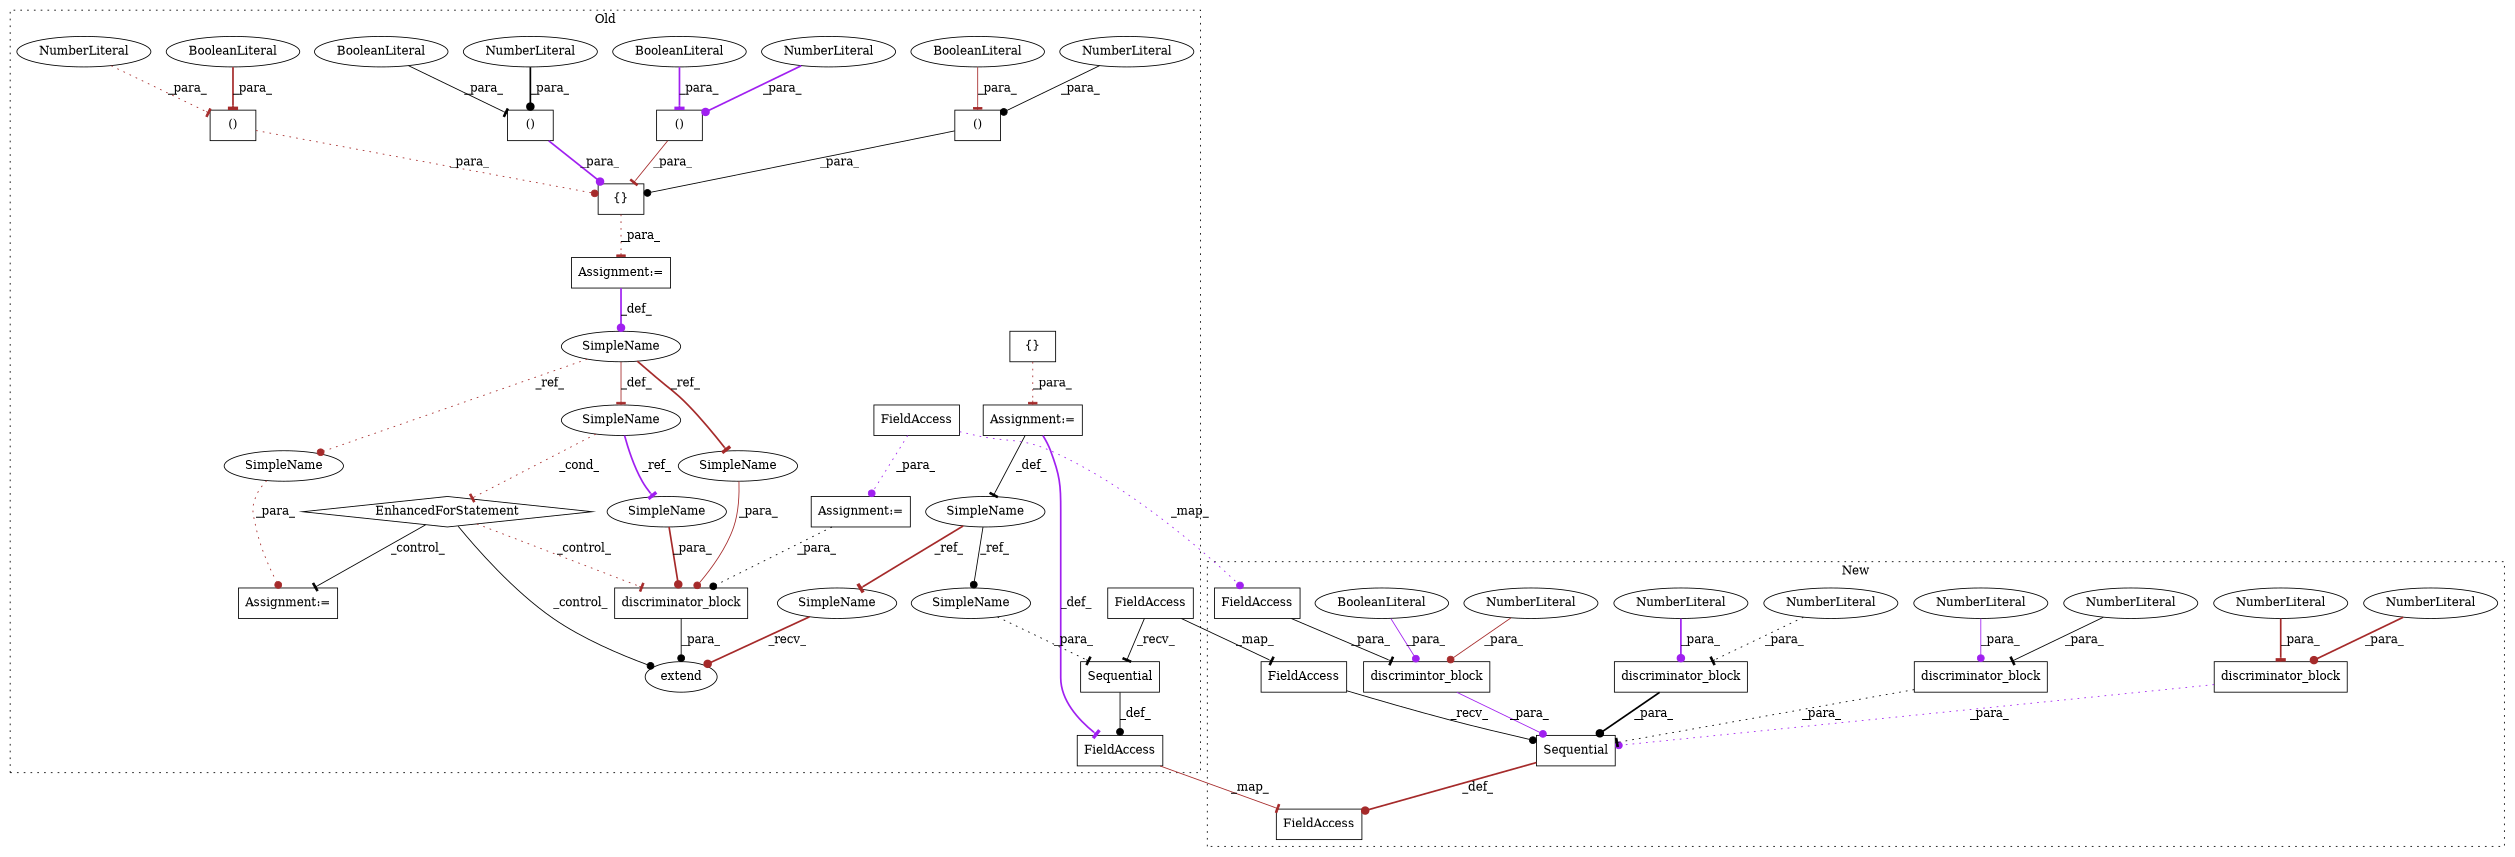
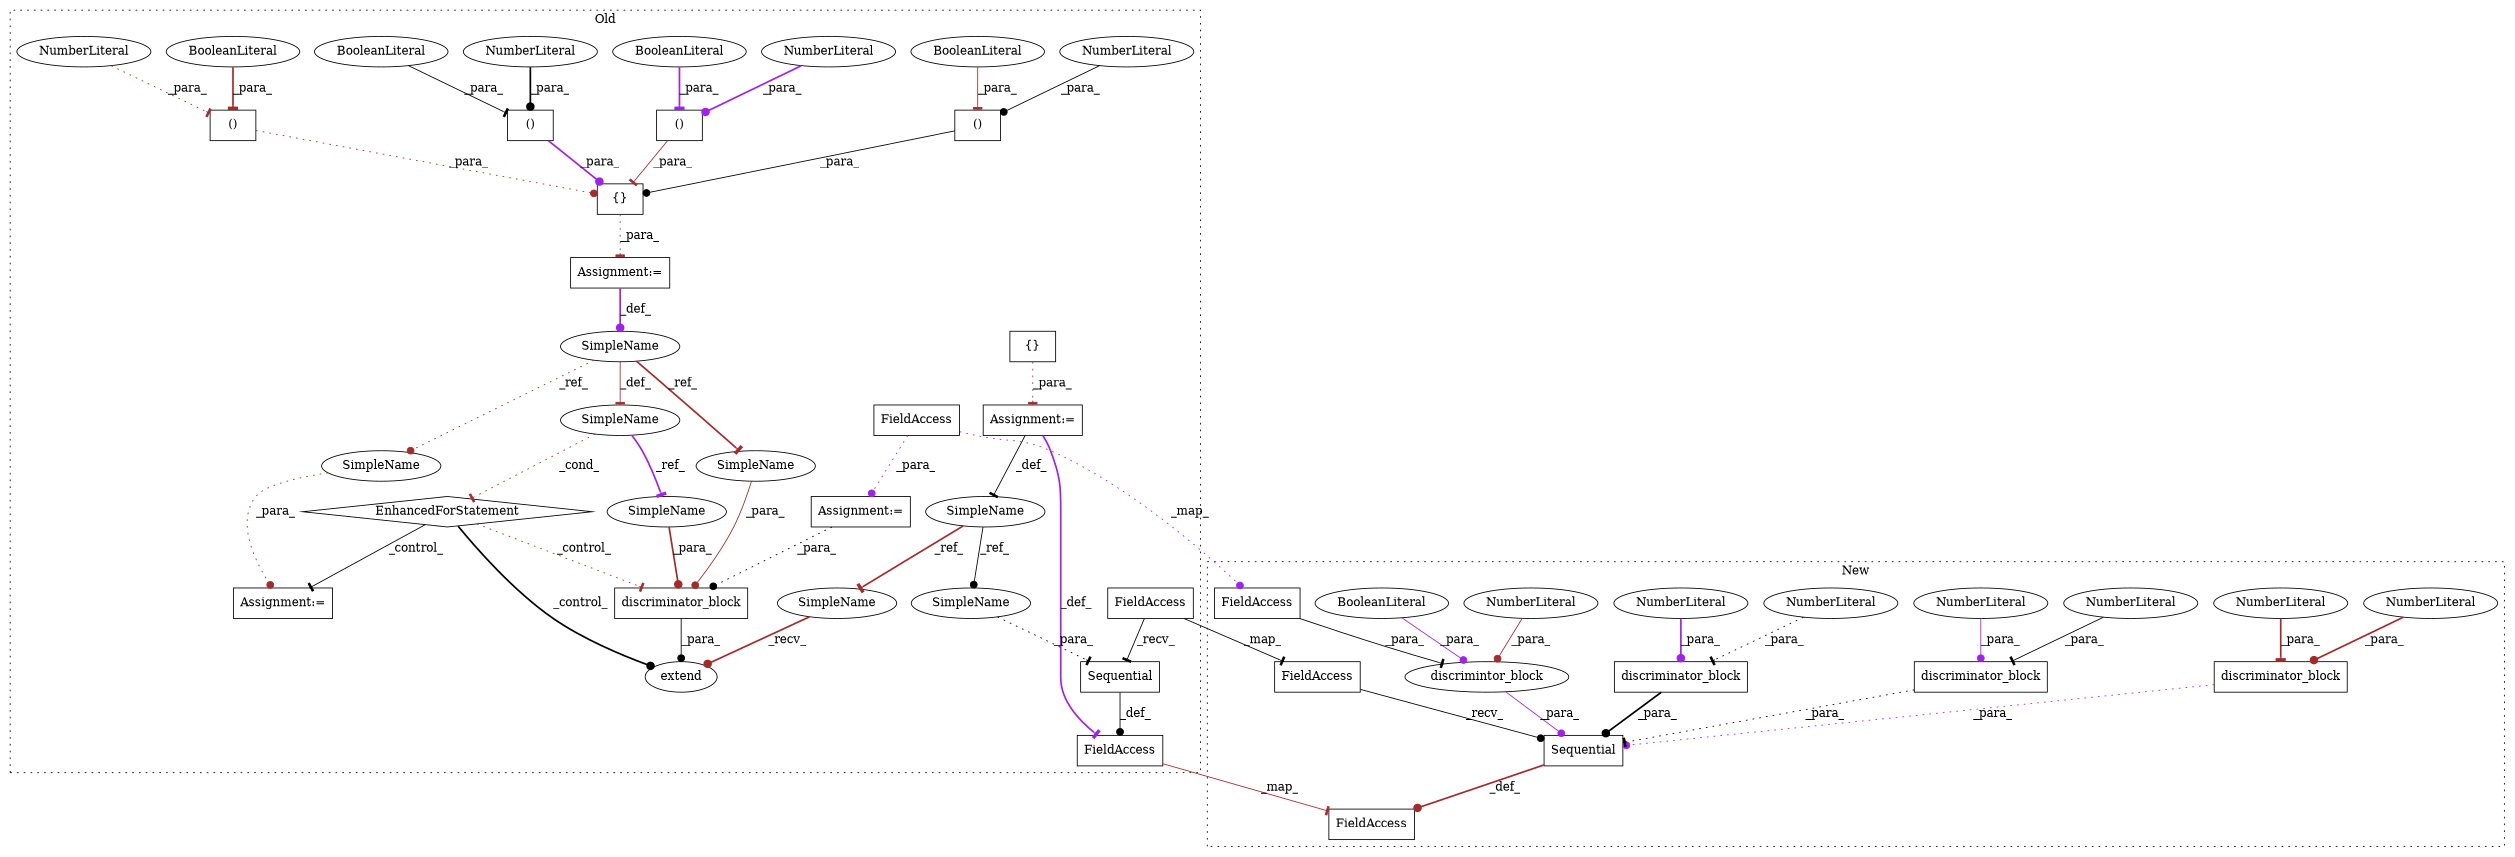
(542, 610) -> (542, 610)
(1427, 677) -> (1487, 677)
